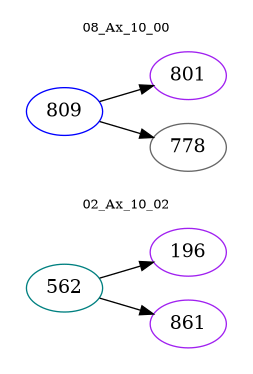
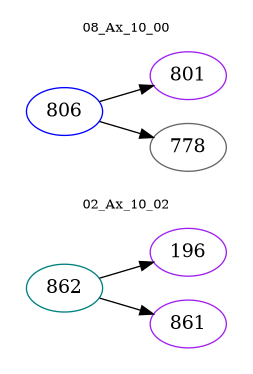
(65, 112) -> (65, 112)
(65, 288) -> (65, 288)
